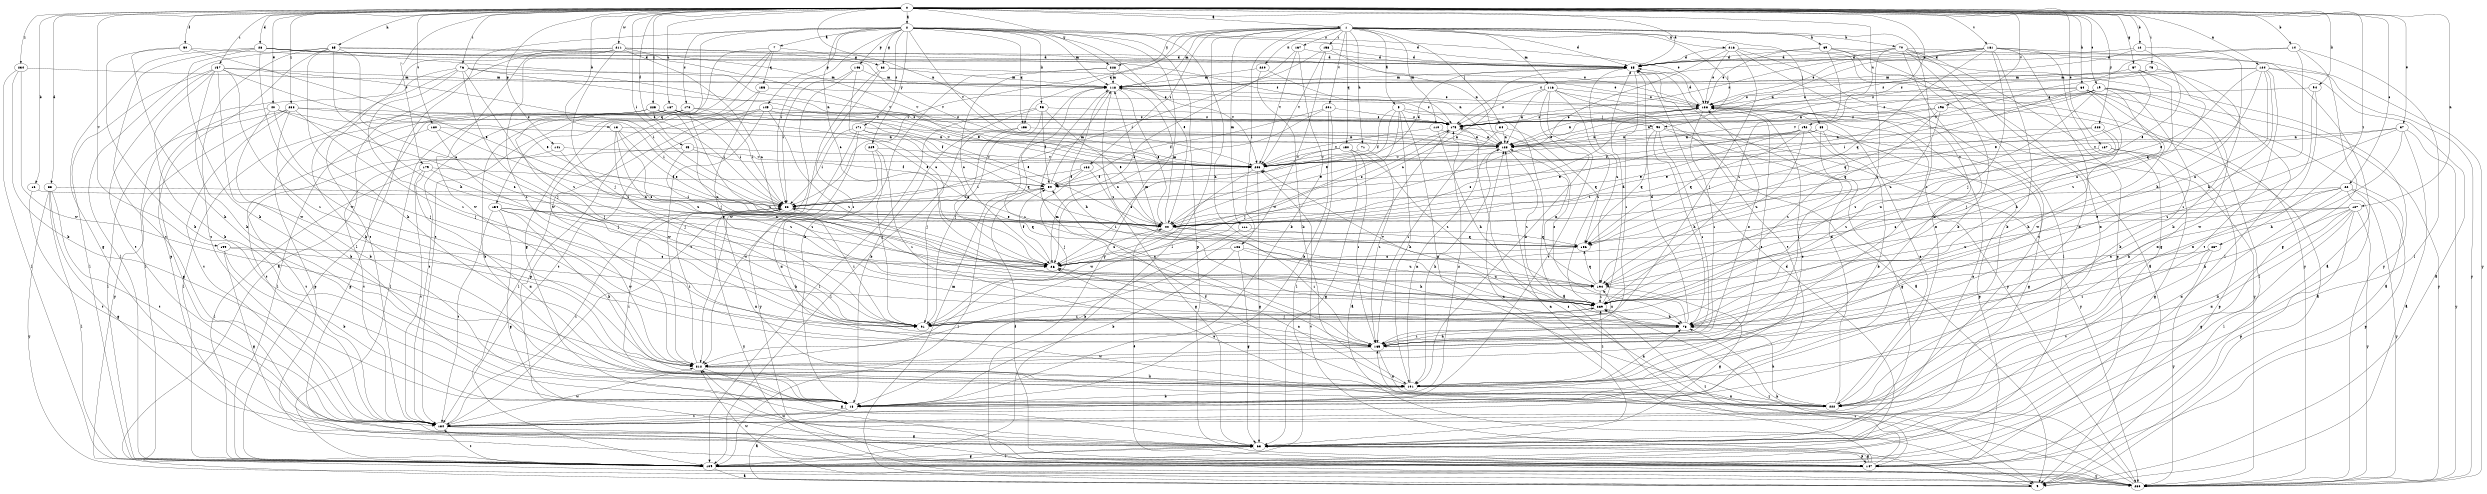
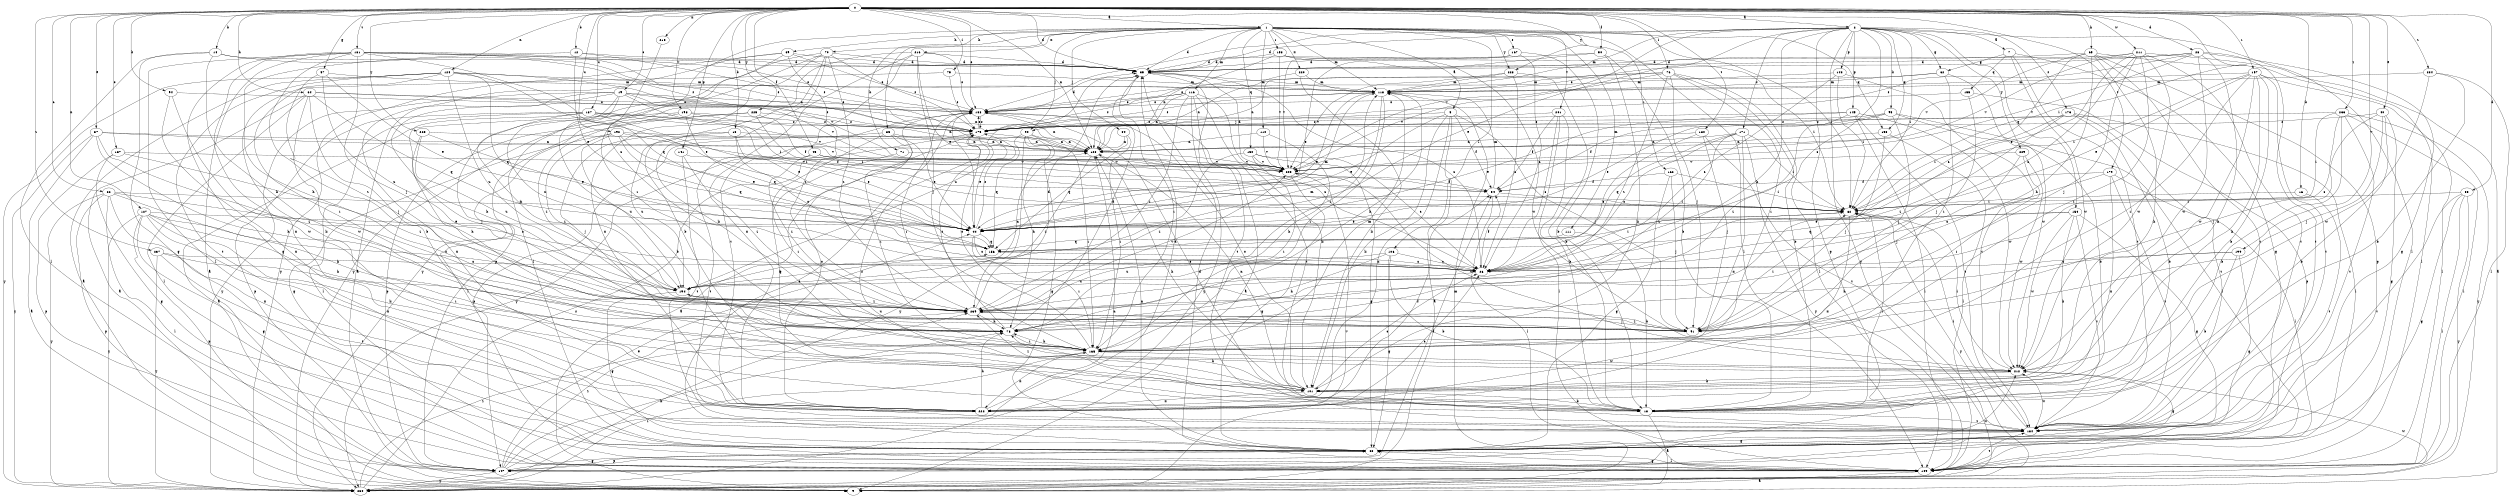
none -> (663, 40)
none -> (1305, 281)
